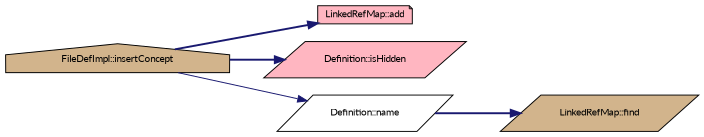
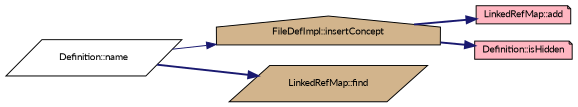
(365, 60) -> (523, 50)
(238, 86) -> (190, 47)
